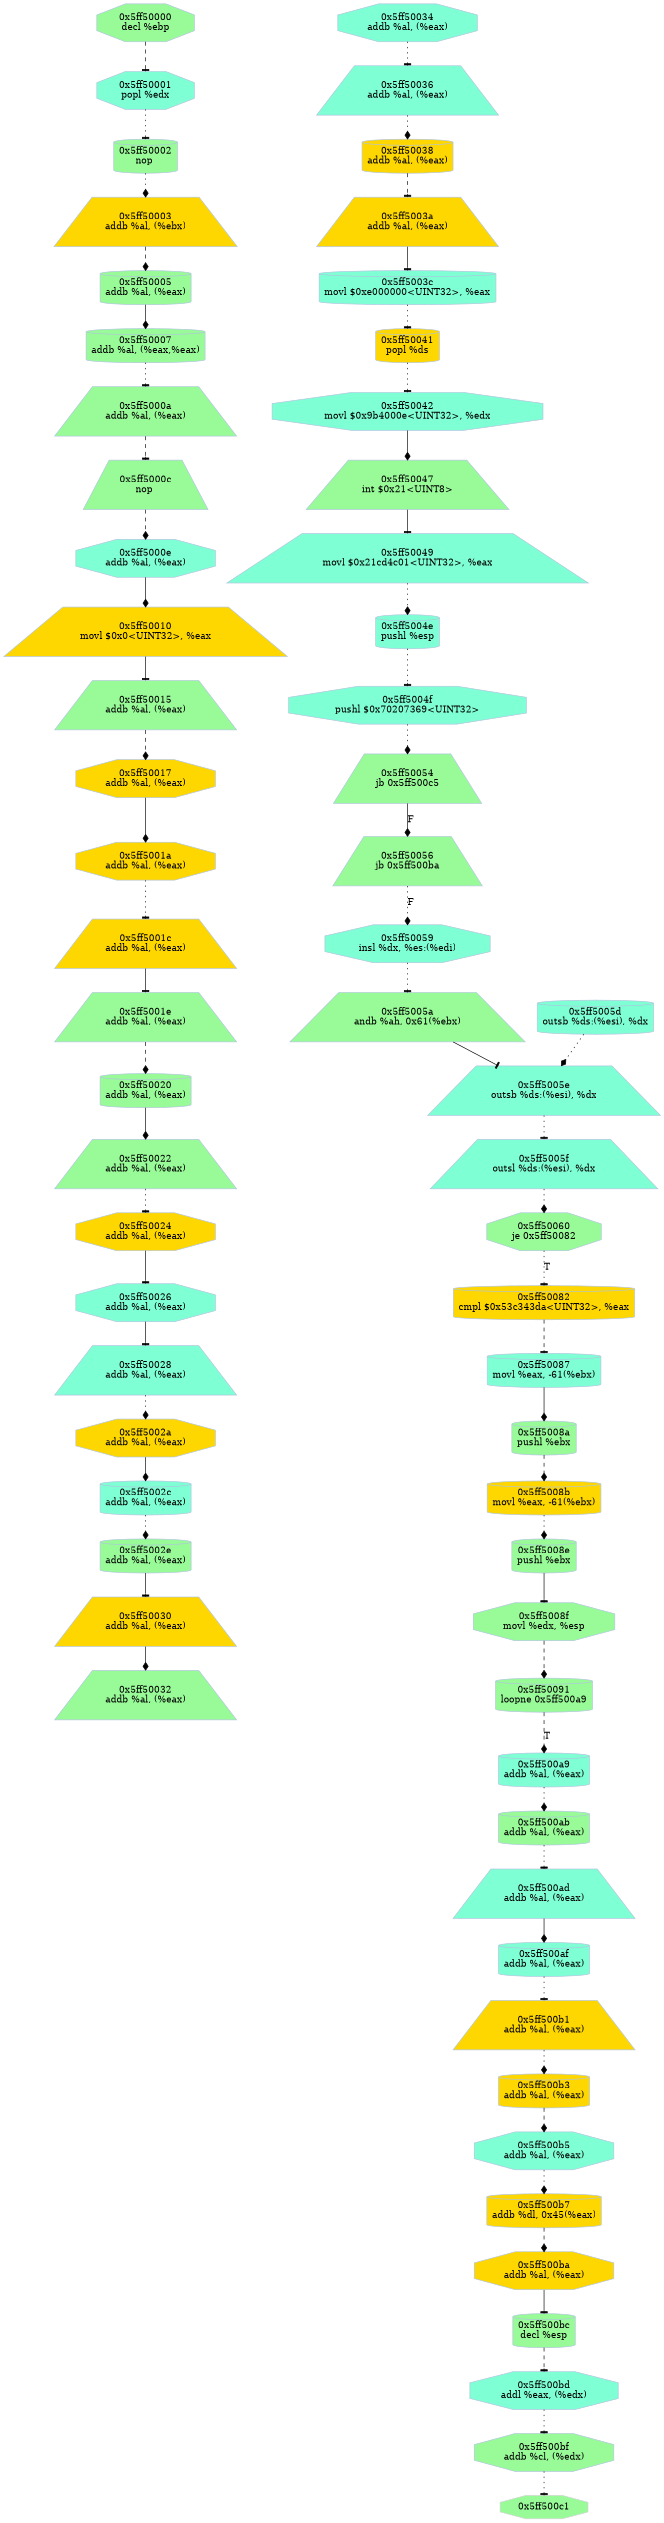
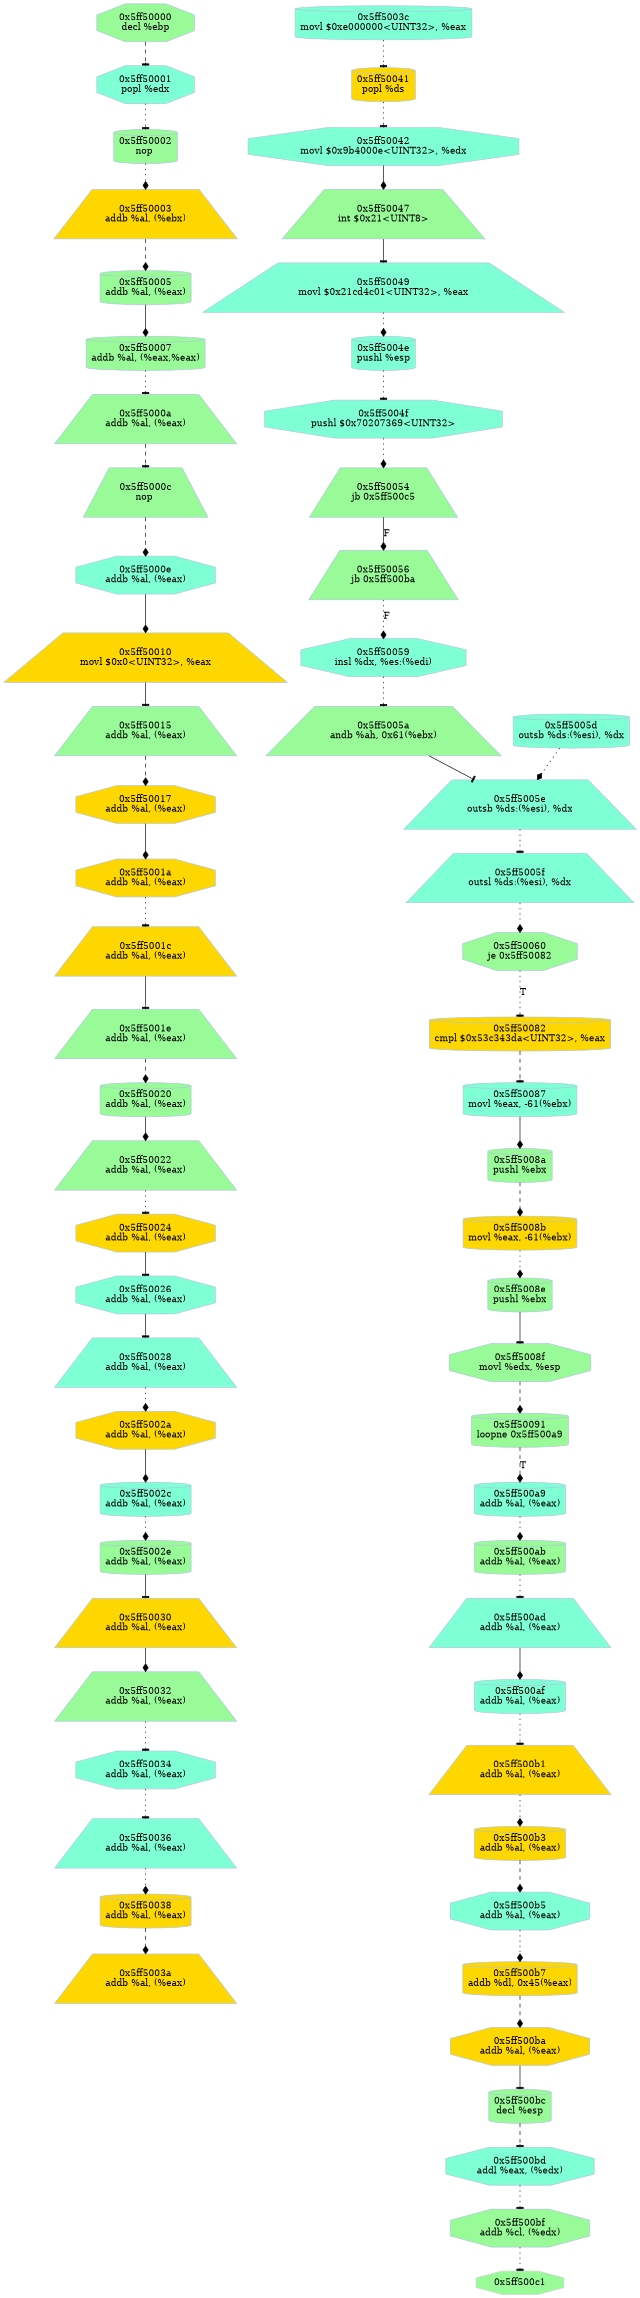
(408, 183) -> (146, 1937)
(408, 257) -> none
none -> (146, 1734)
